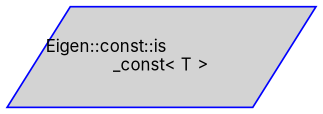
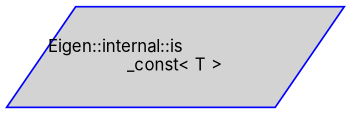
(162, 57) -> (175, 57)
